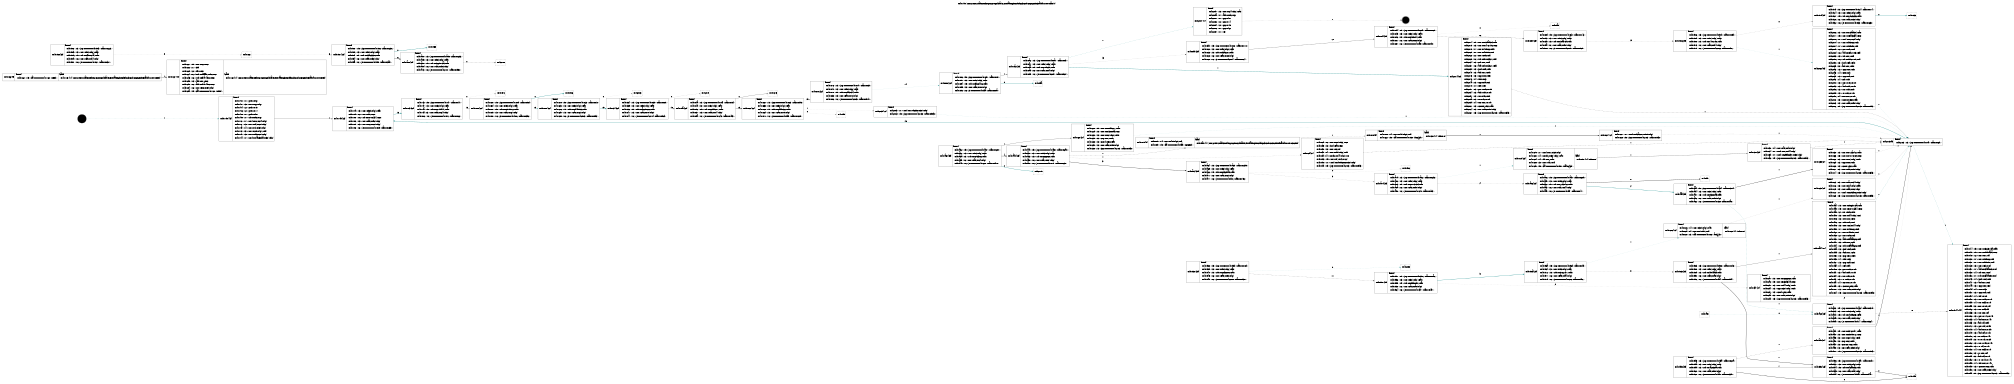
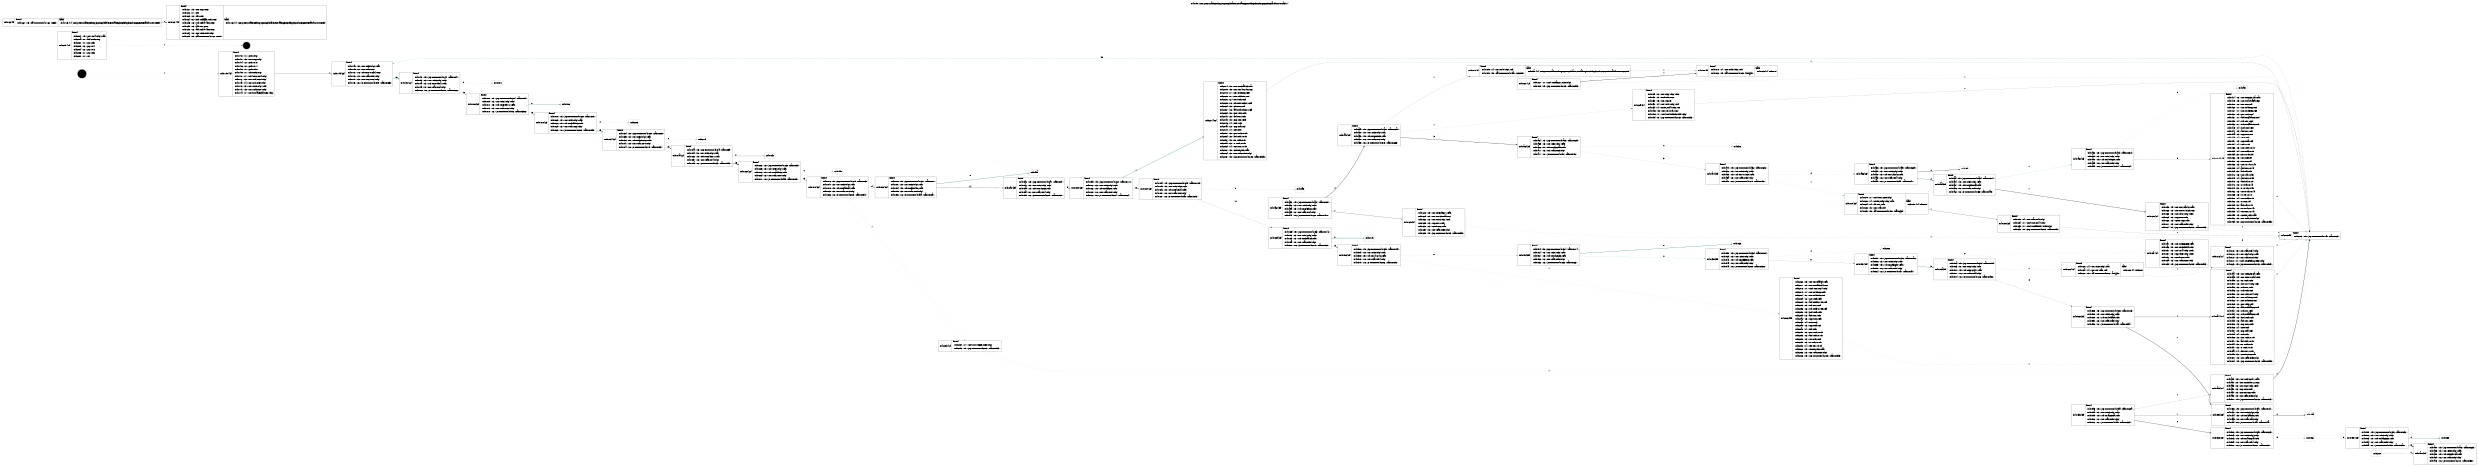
(1130, 42) -> none
(1103, 58) -> (1067, 187)
(479, 63) -> (2397, 454)
(1258, 72) -> (1163, 157)
(1004, 74) -> (970, 187)
(838, 110) -> (906, 269)
(1151, 122) -> (1423, 58)
(1522, 135) -> (1638, 77)
(1017, 169) -> (1347, 238)
(1933, 195) -> (2290, 213)
none -> (1642, 257)
(1761, 314) -> (2172, 110)
(1821, 381) -> (2172, 427)
